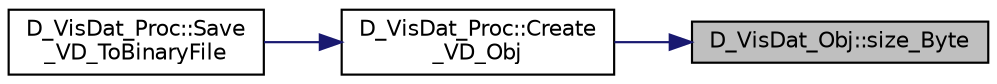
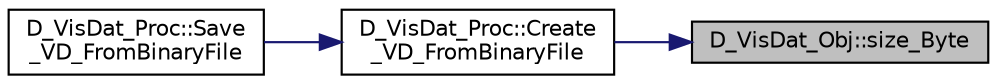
(136, 42) -> (136, 42)
(478, 42) -> (478, 42)
